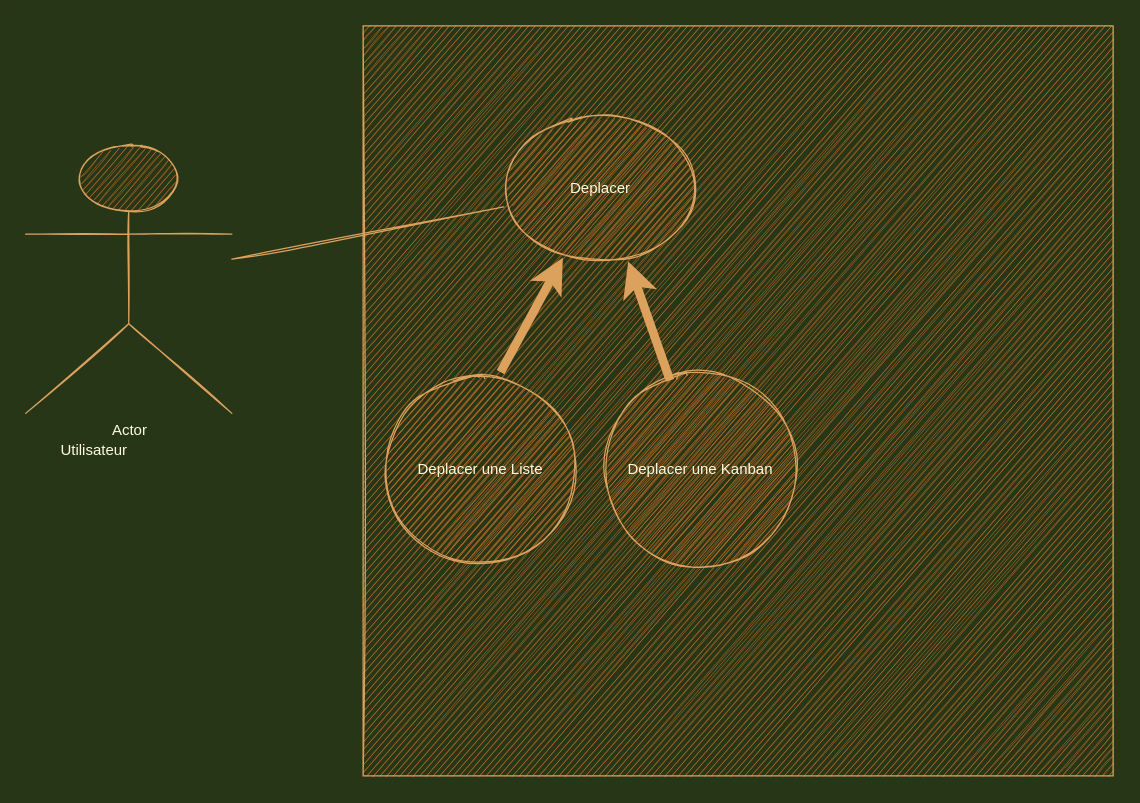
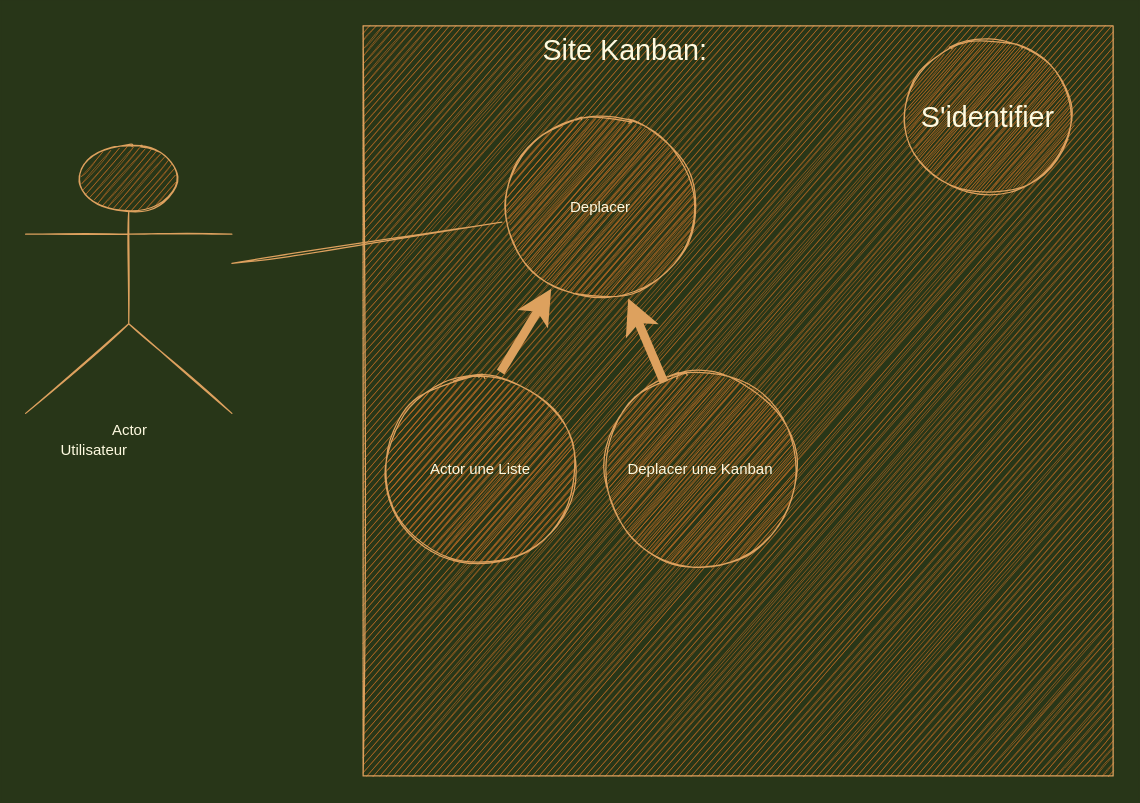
none -> (629, 51)
none -> (988, 116)
(601, 188) -> (601, 207)
(481, 469) -> (481, 469)
